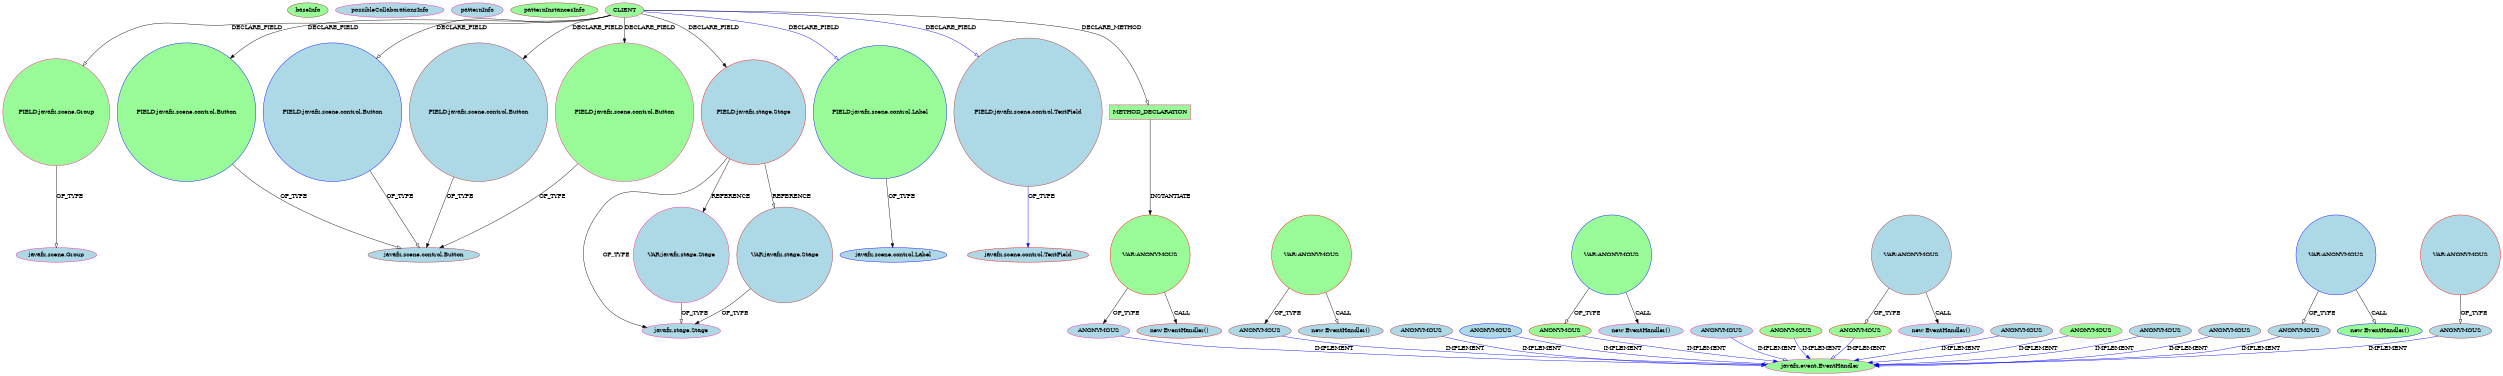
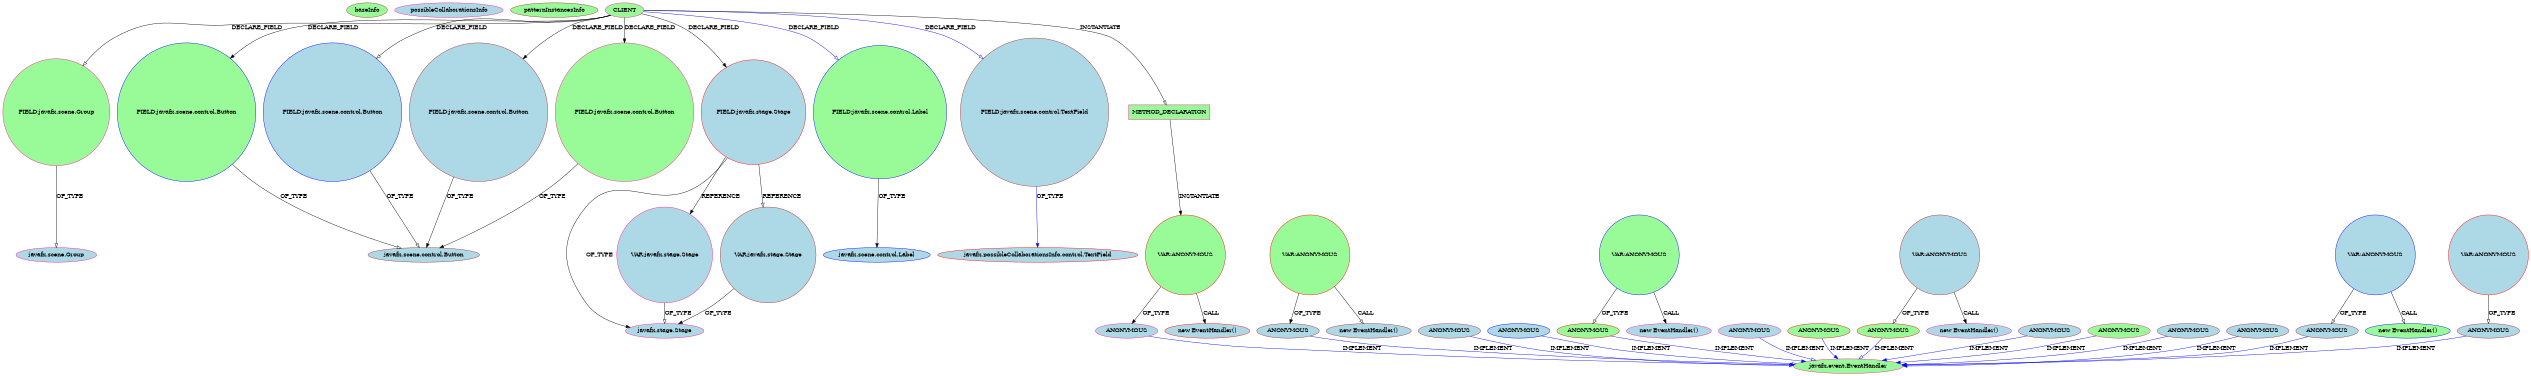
(477, 10) -> none
(1112, 28) -> (1100, 28)
(1028, 255) -> (1038, 255)
